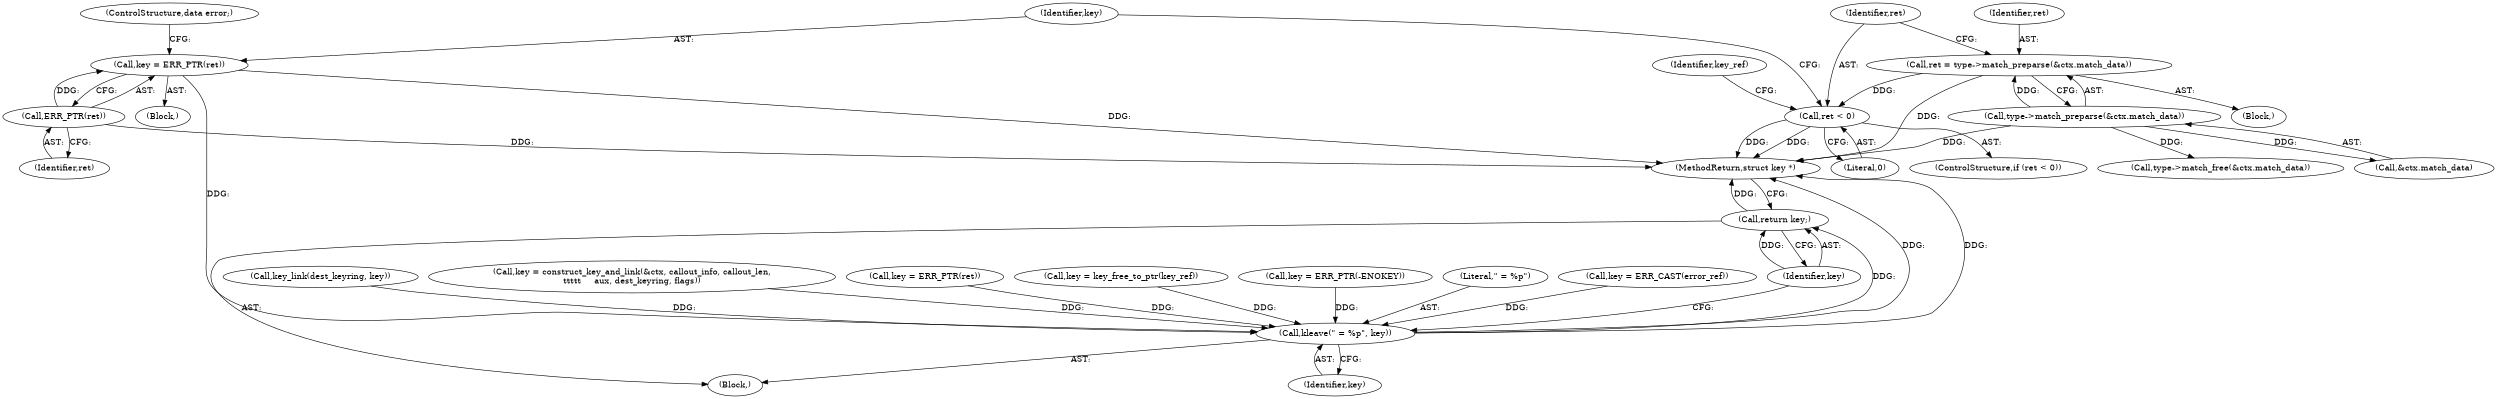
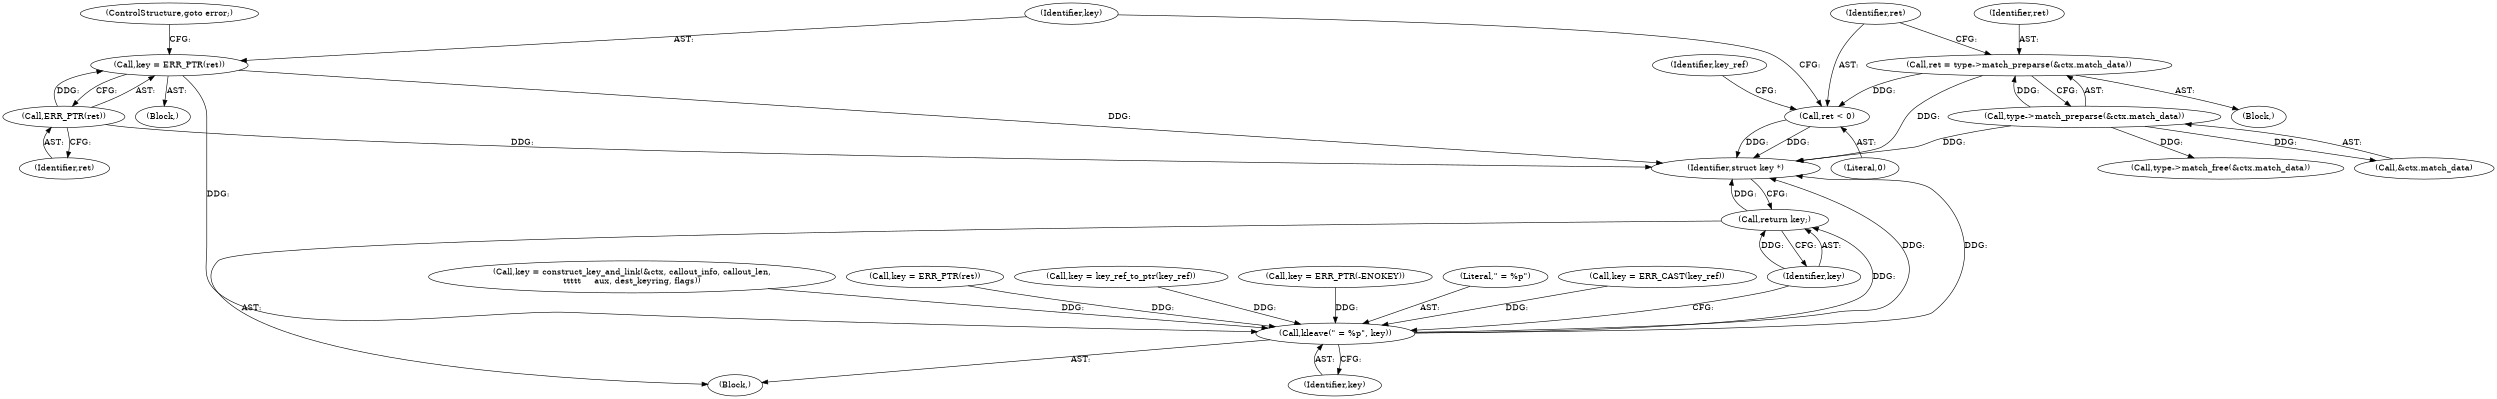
(169, 14) -> (169, 14)
(1826, 145) -> none
(1736, 168) -> (1736, 168)
(1998, 168) -> none
(321, 277) -> none
(1121, 277) -> (1121, 277)
(1657, 277) -> (1657, 277)
